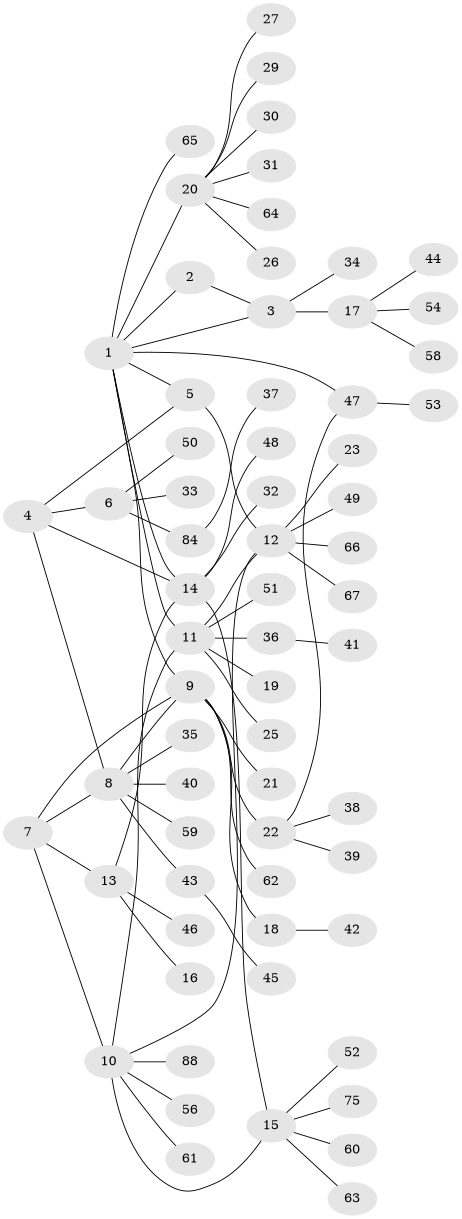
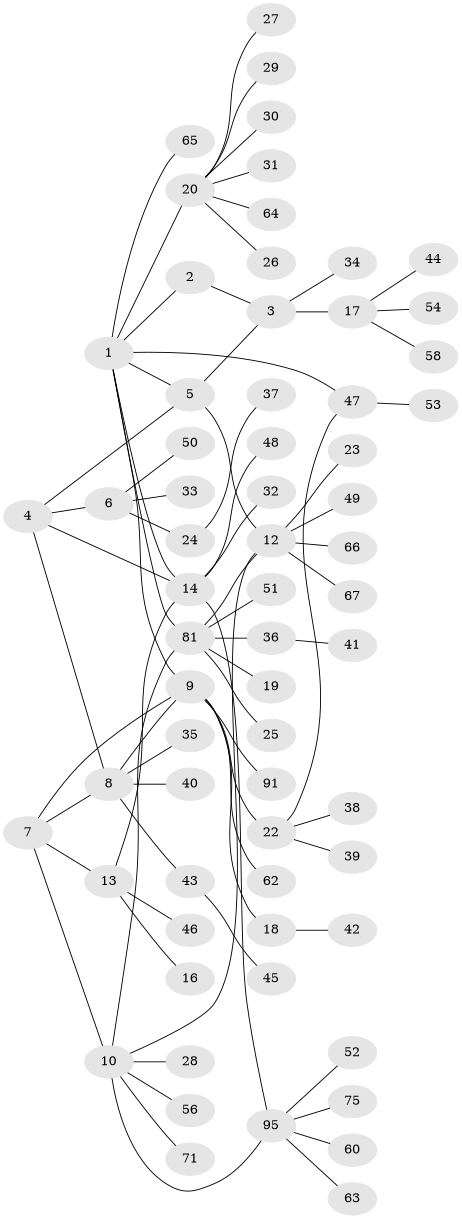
(190, 333) -> (232, 352)
(190, 541) -> (190, 541)
(190, 638) -> (190, 638)
(271, 784) -> (271, 784)
(190, 833) -> none
(190, 1062) -> (190, 1062)
(271, 1126) -> (271, 1126)
(190, 1159) -> (190, 1159)
